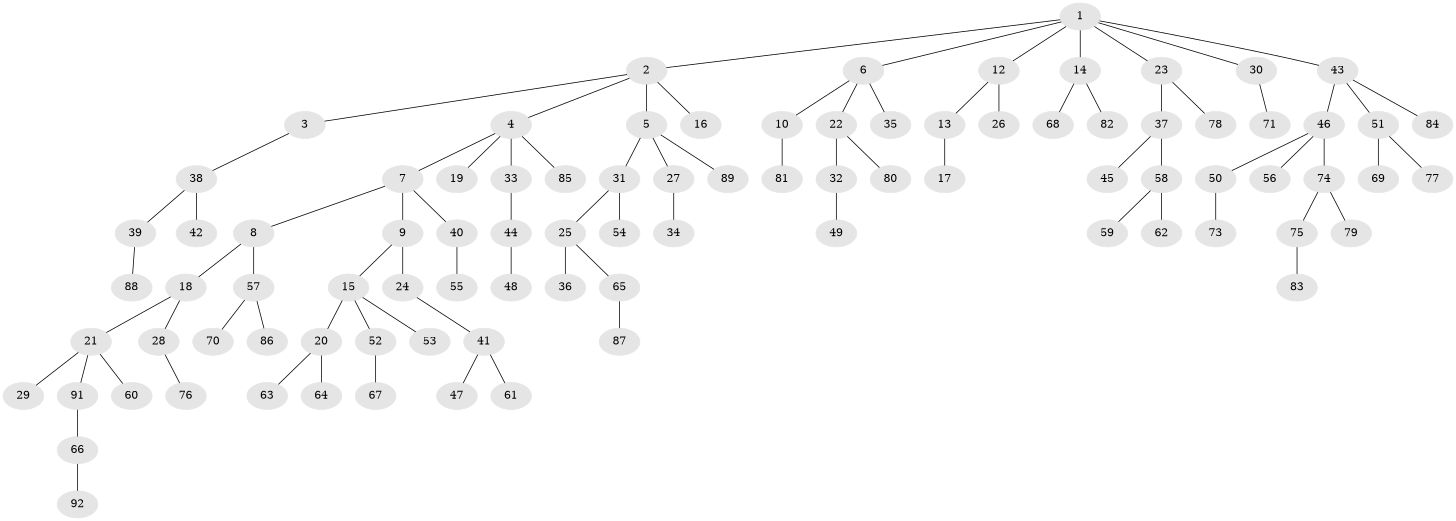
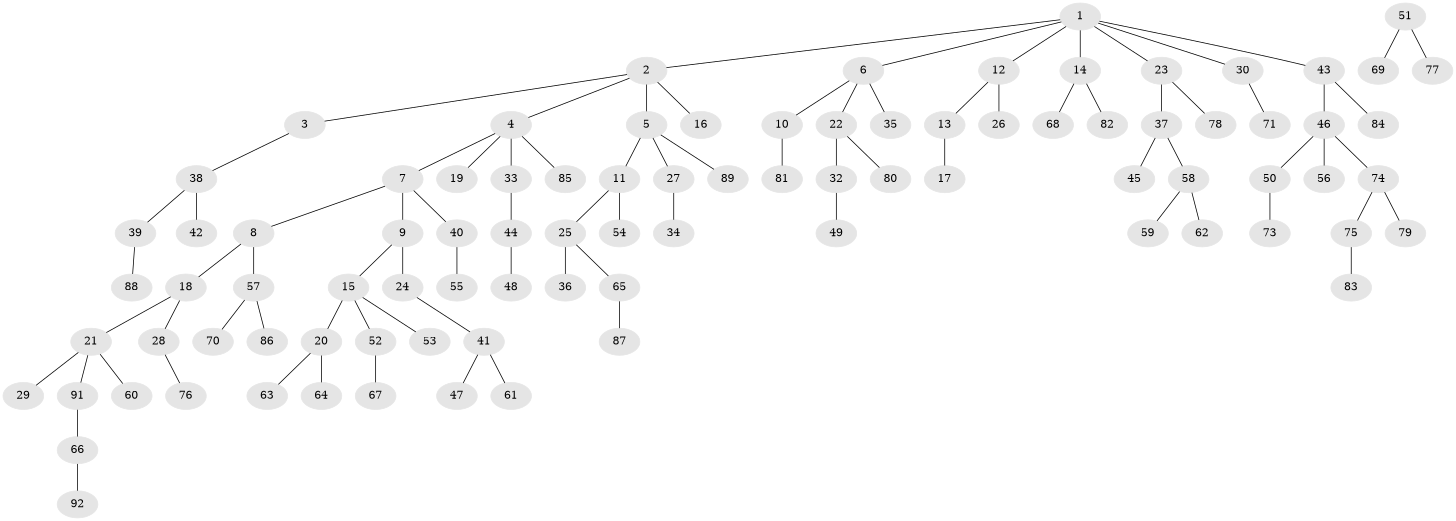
(1358, 98) -> none
(620, 179) -> (620, 179)
